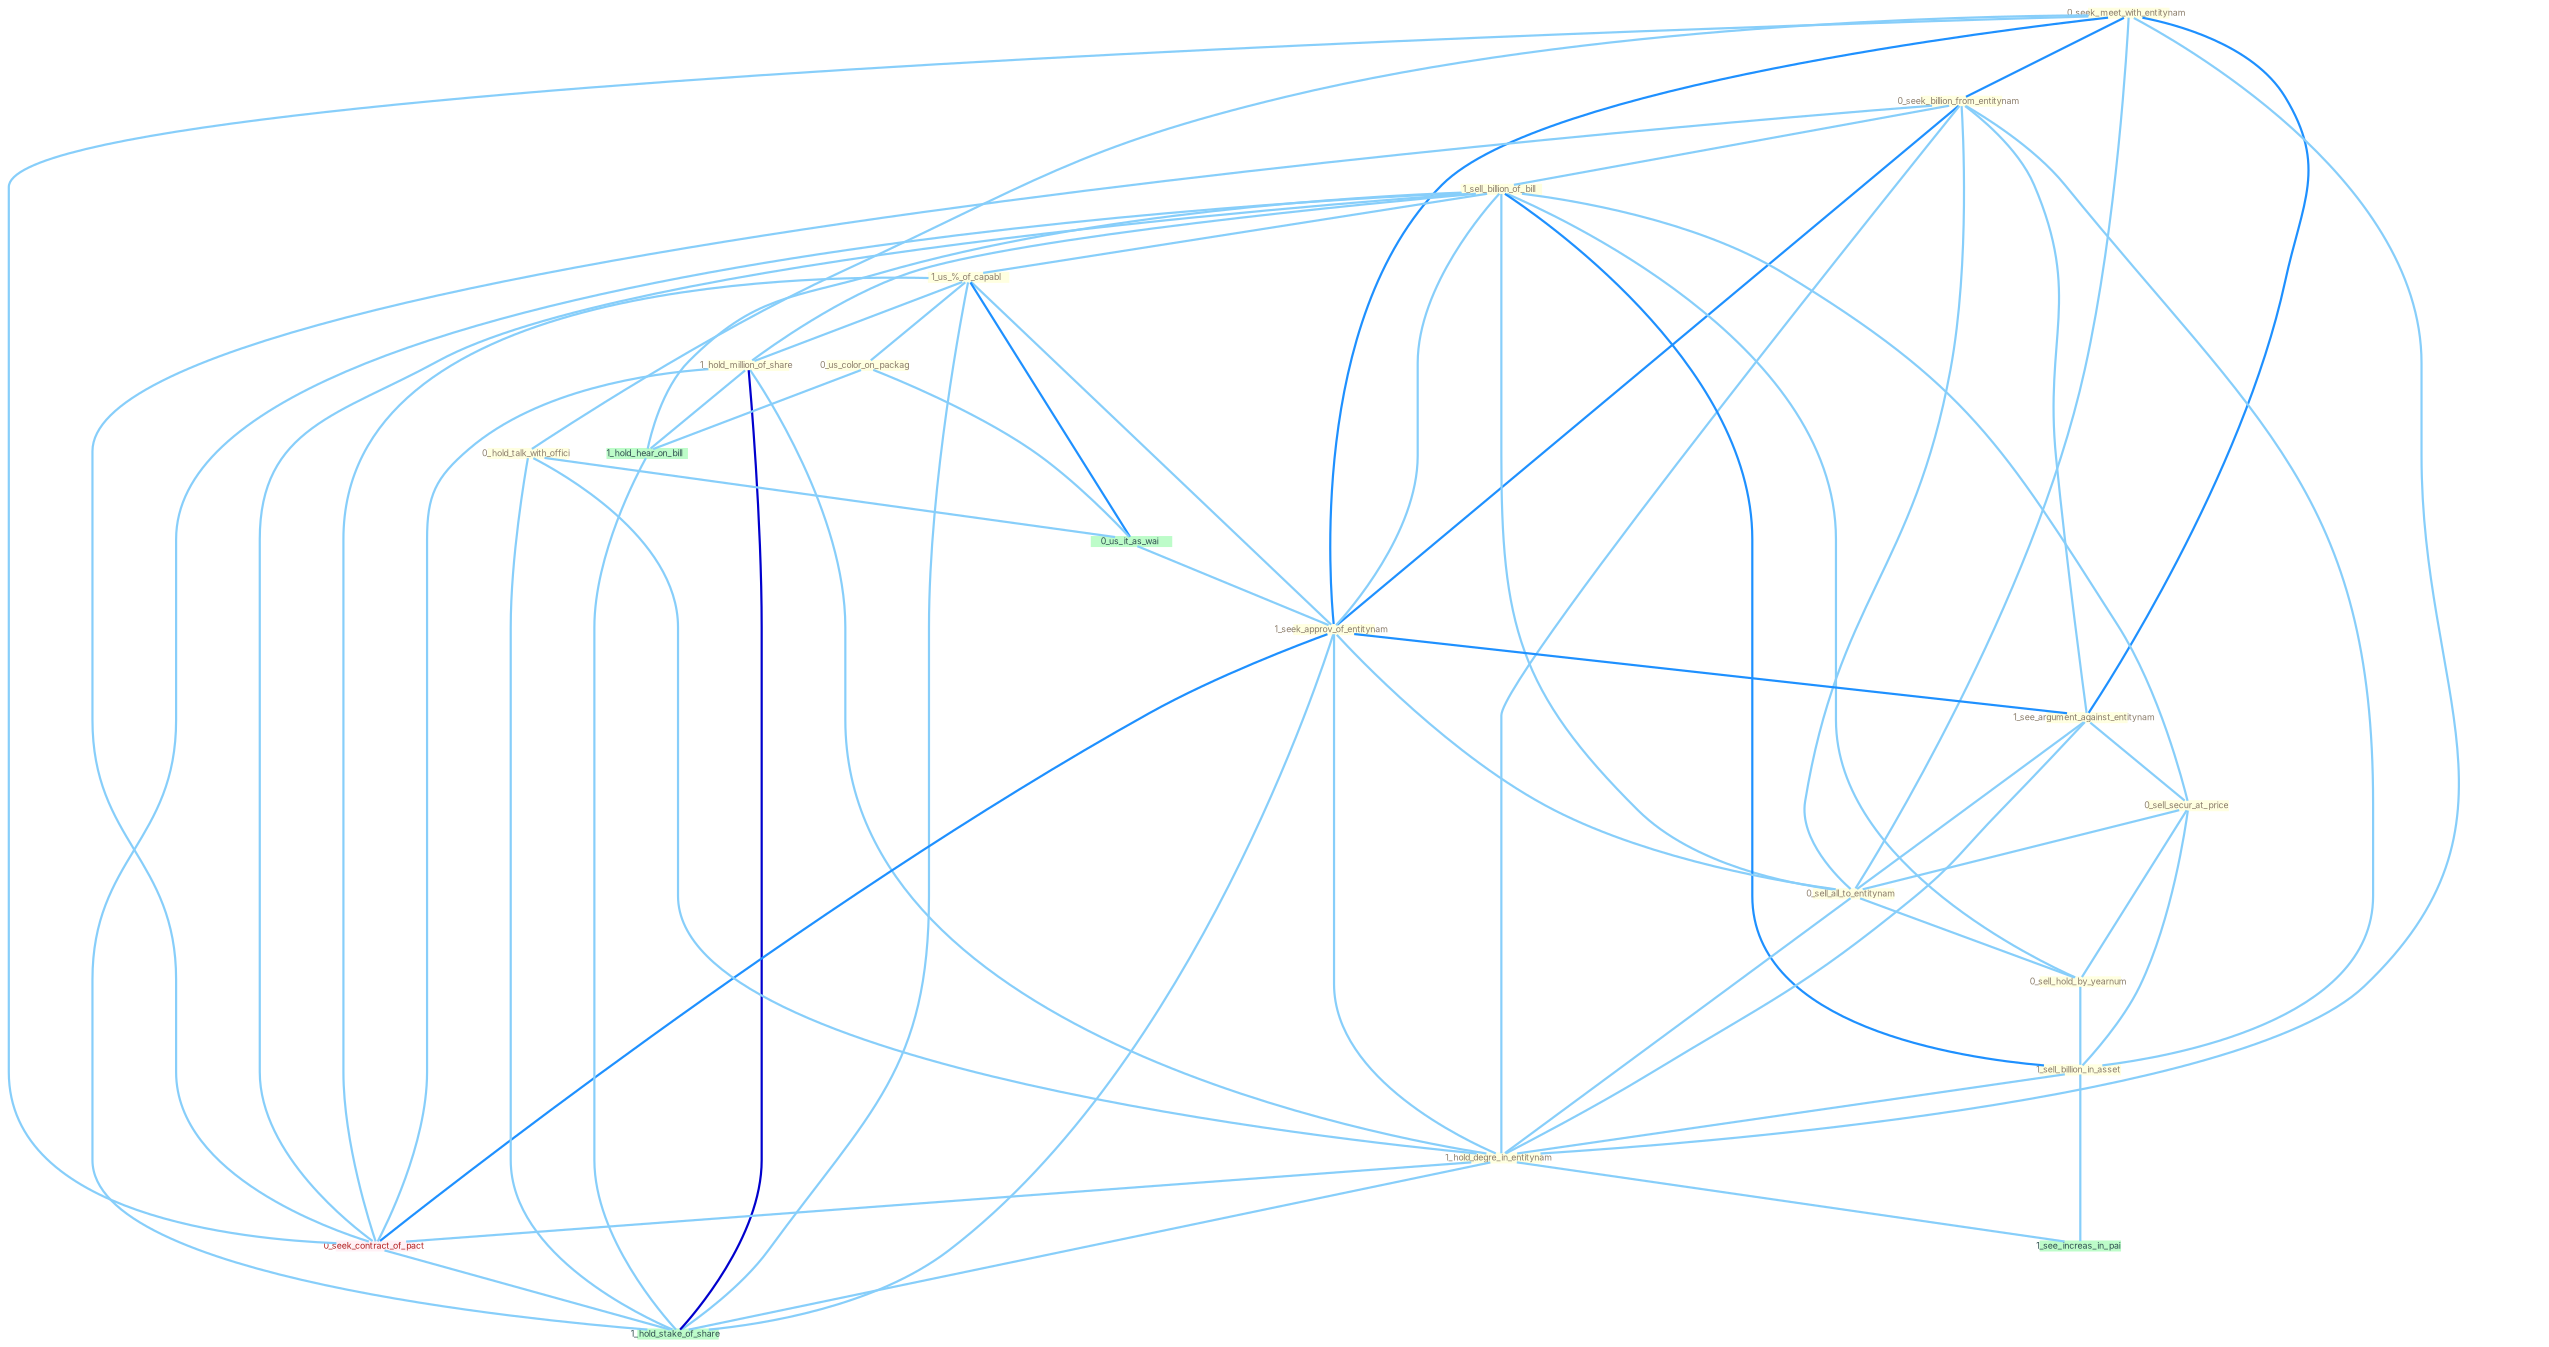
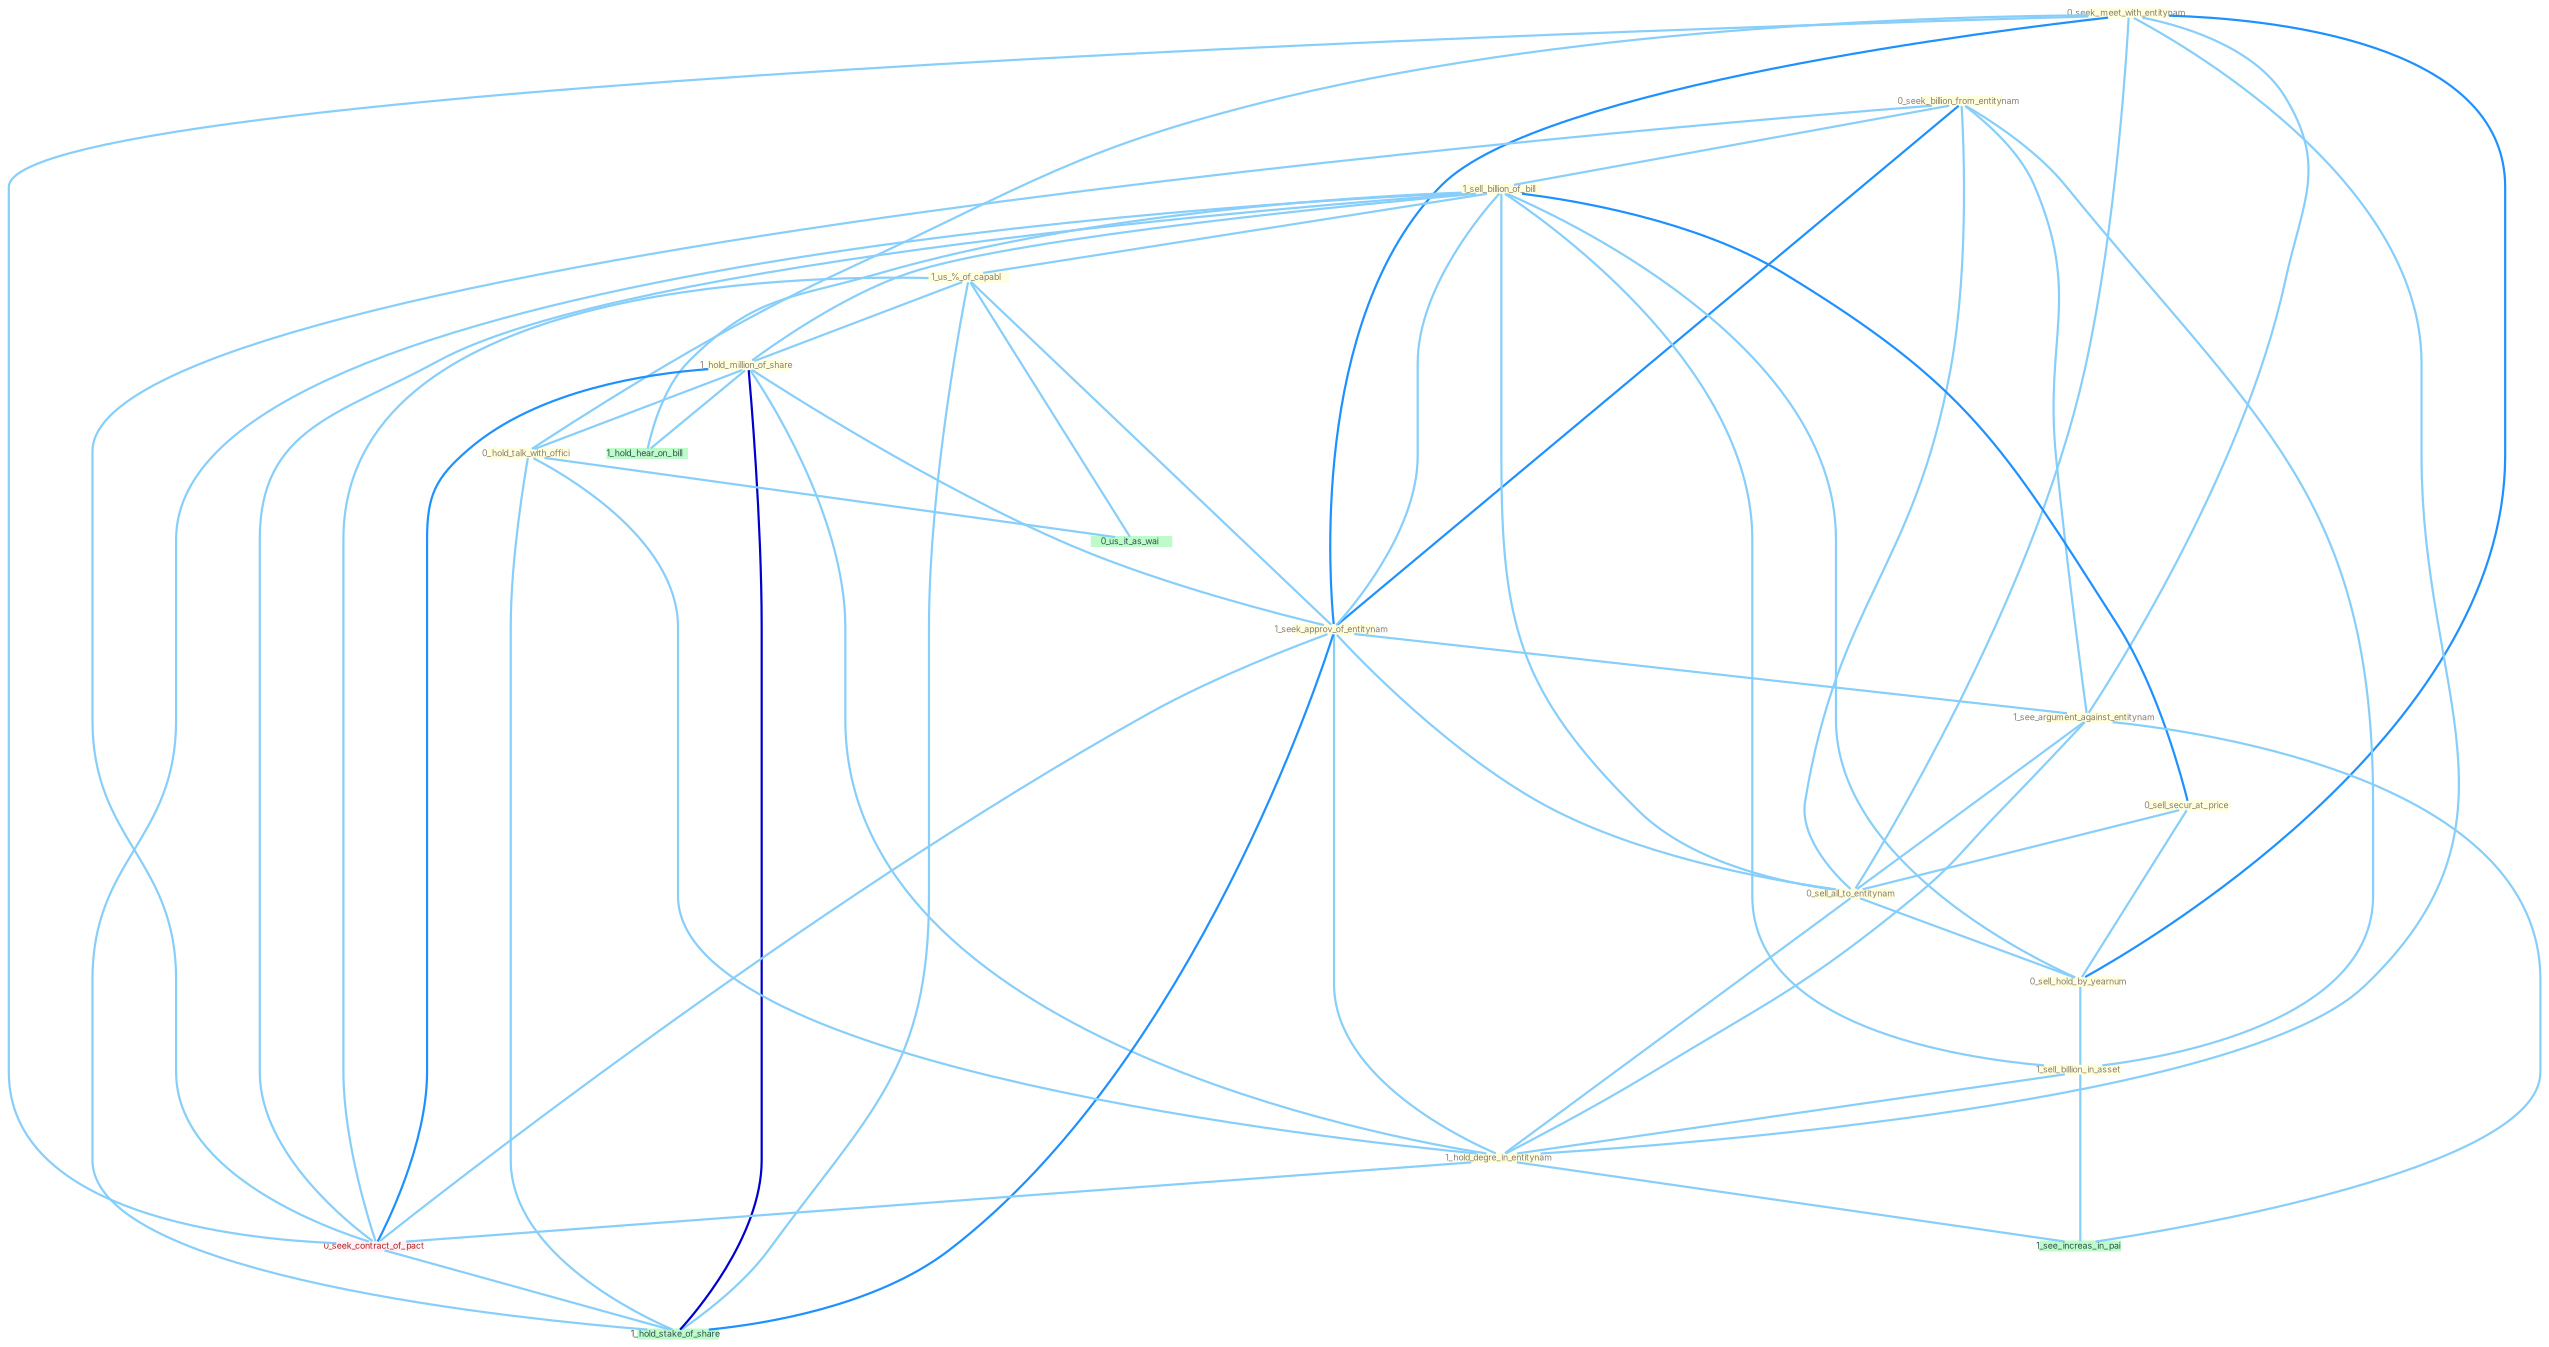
(2045, 57) -> (2504, 464)
(2270, 338) -> (2270, 338)
(867, 365) -> none
none -> (638, 410)
(1050, 410) -> (1050, 410)
(1964, 410) -> (1964, 410)
(1590, 579) -> none
(1233, 586) -> (984, 504)
(1752, 652) -> (1752, 652)
(1711, 674) -> (1711, 674)
(427, 714) -> (427, 714)
(2137, 762) -> (2540, 1002)
(594, 900) -> none
(836, 908) -> (836, 908)
(2156, 947) -> none
(1113, 1076) -> (1113, 1076)
(1090, 1246) -> none
